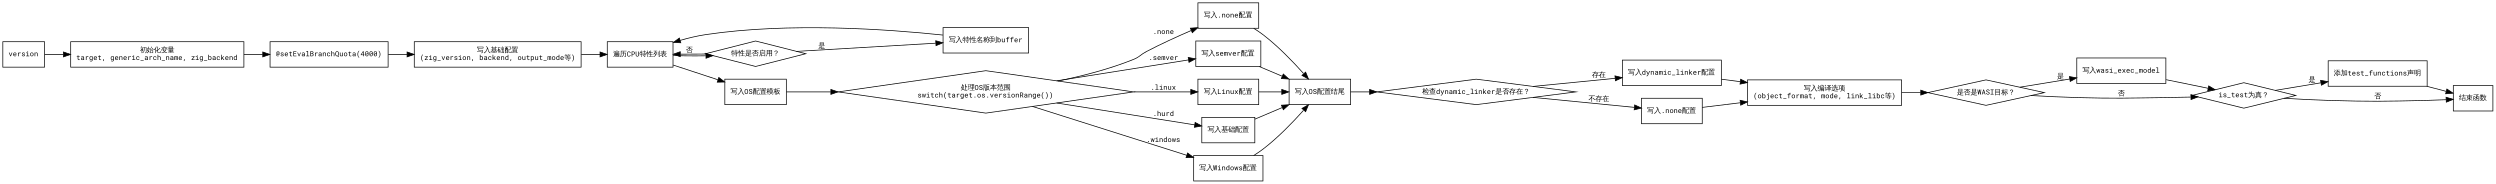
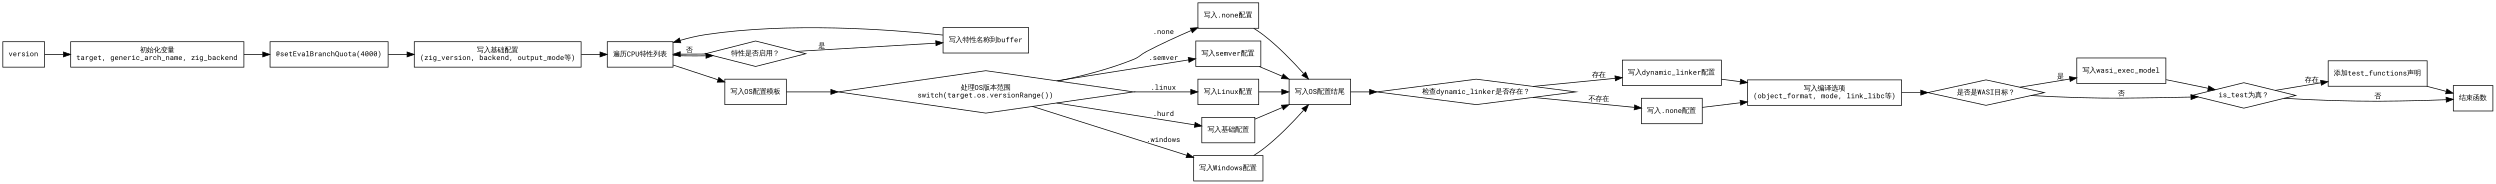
(2312, 80) -> (2312, 80)
